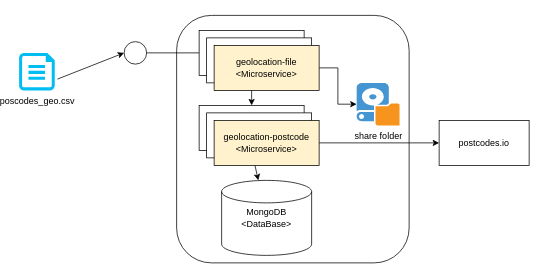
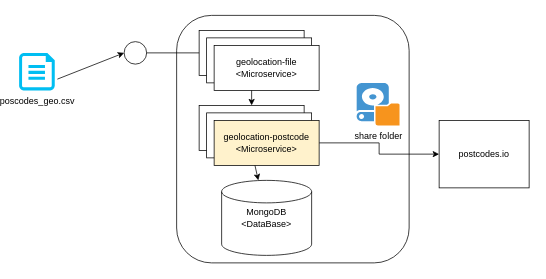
(267, 68) -> (267, 68)
(343, 104) -> none
(484, 143) -> (484, 154)
